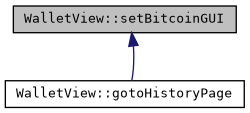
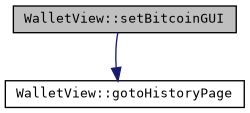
(134, 64) -> (116, 50)
